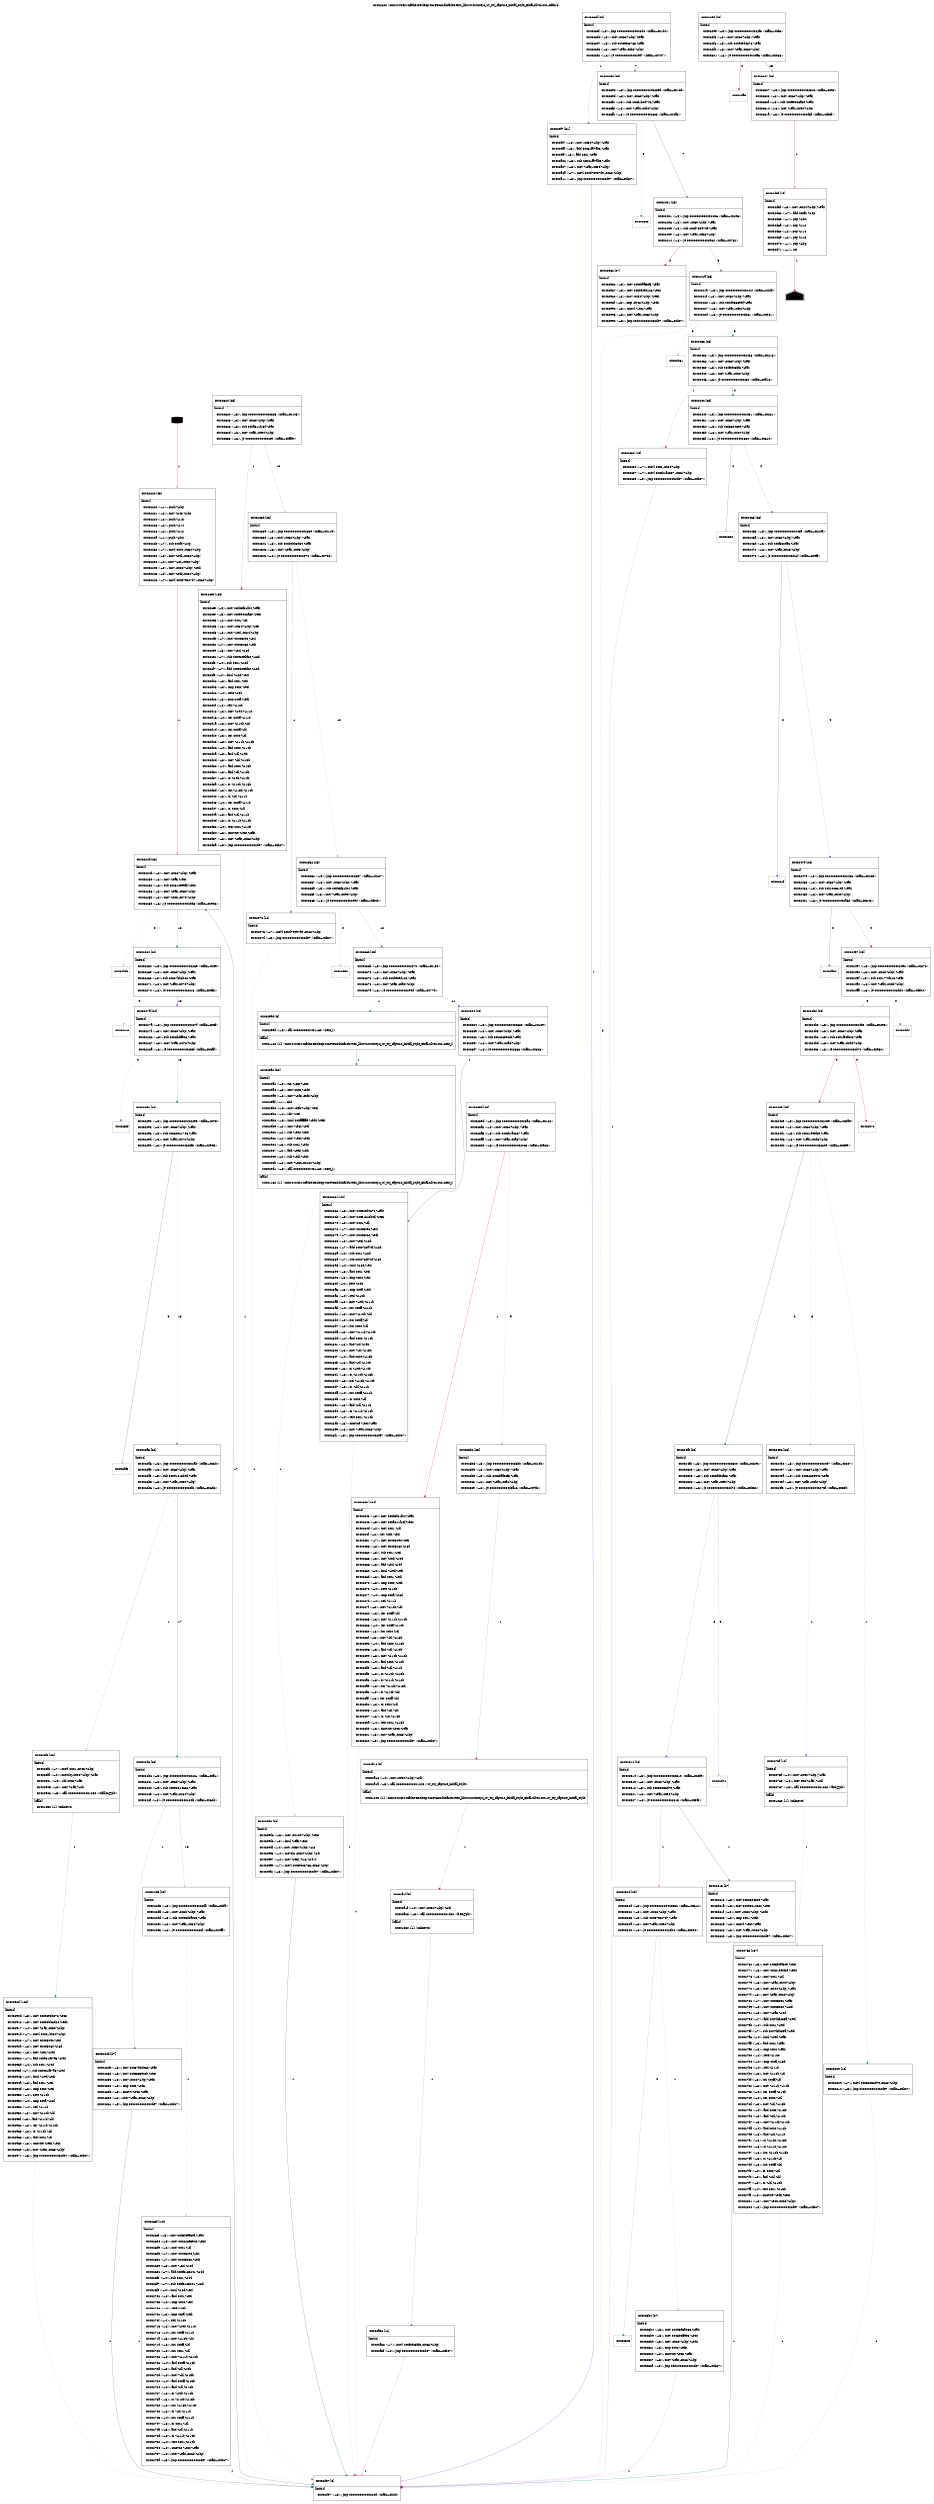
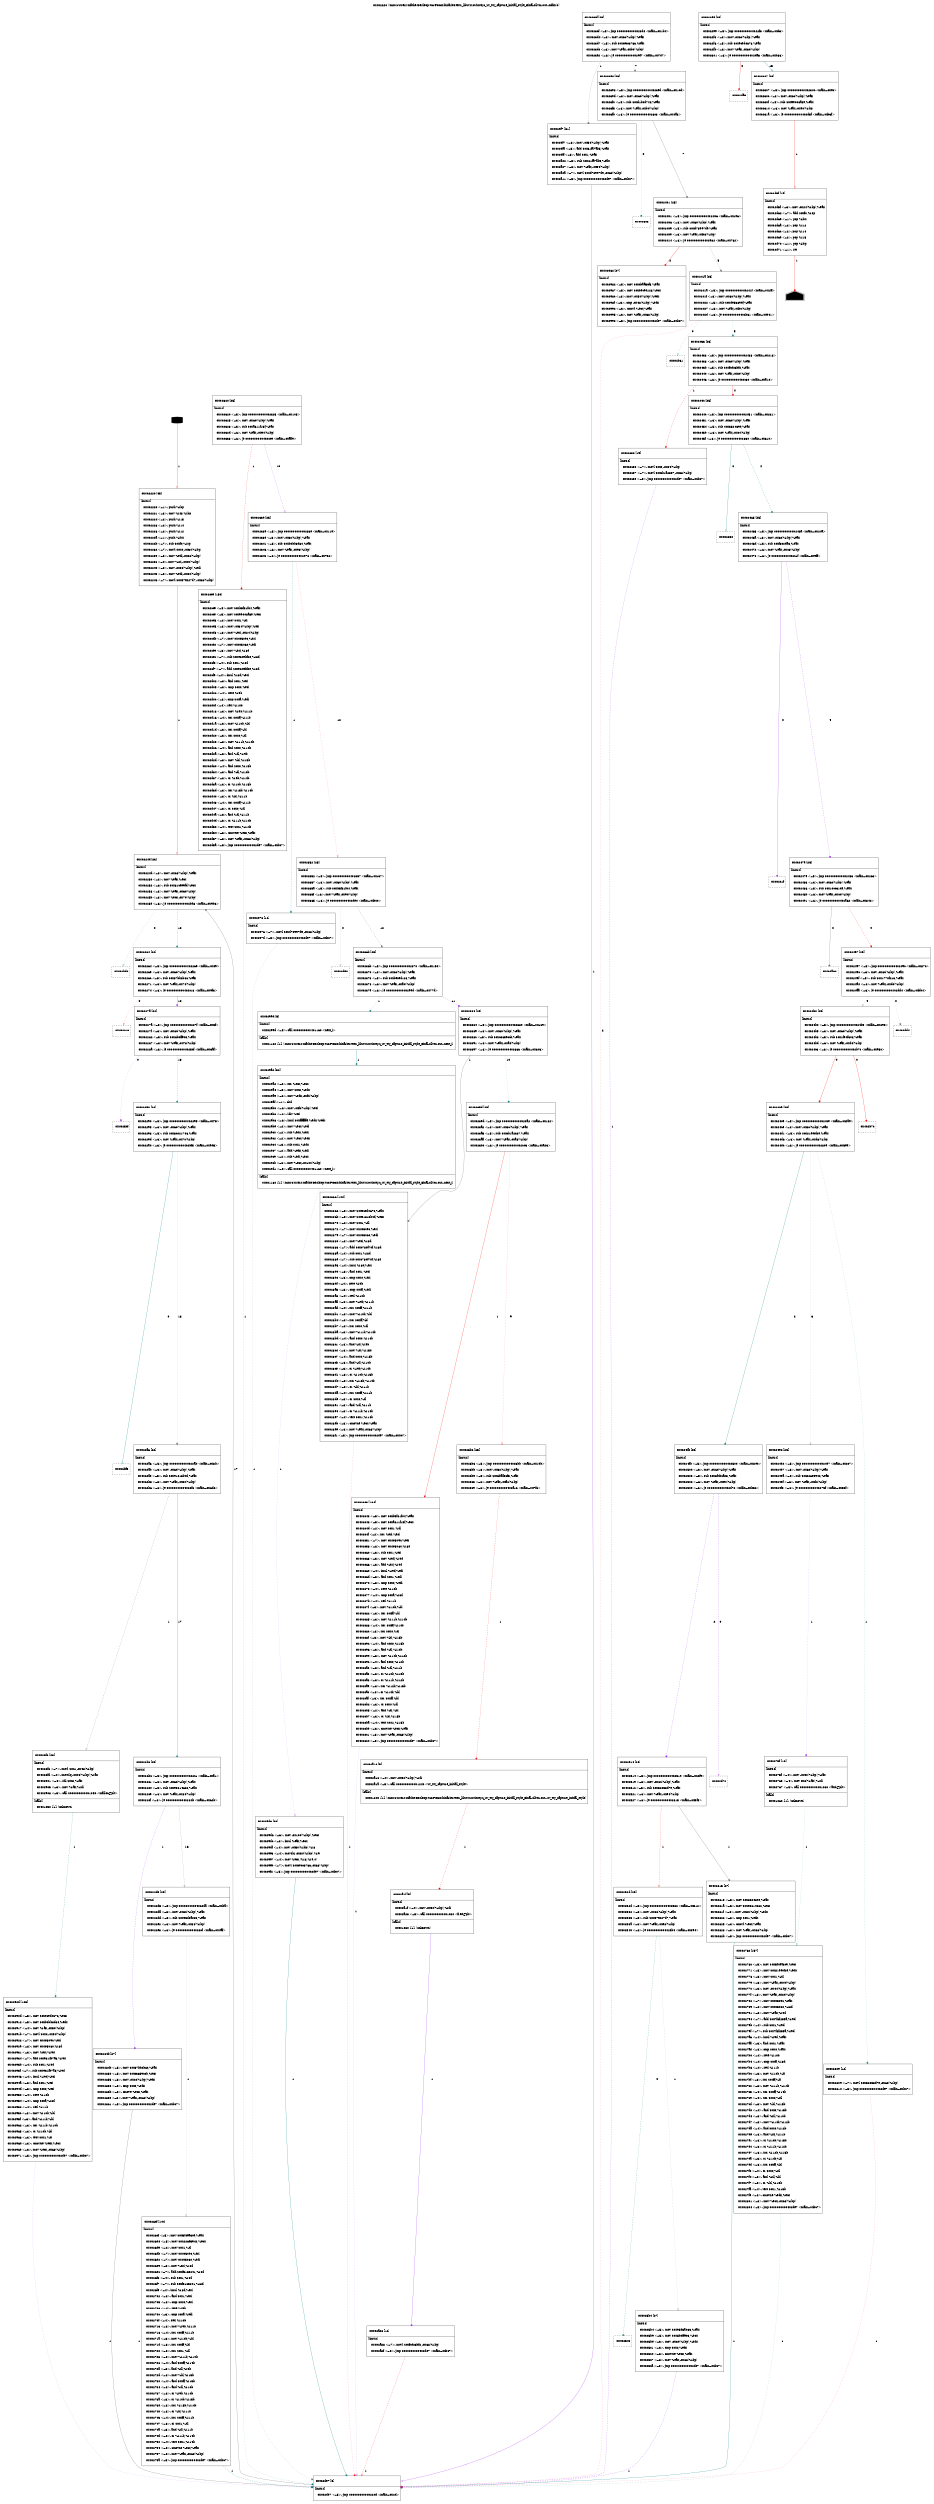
(733, 390) -> (733, 390)
none -> (507, 1078)
(421, 2129) -> (421, 2129)
